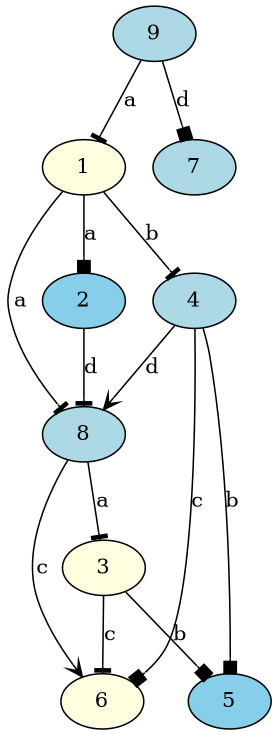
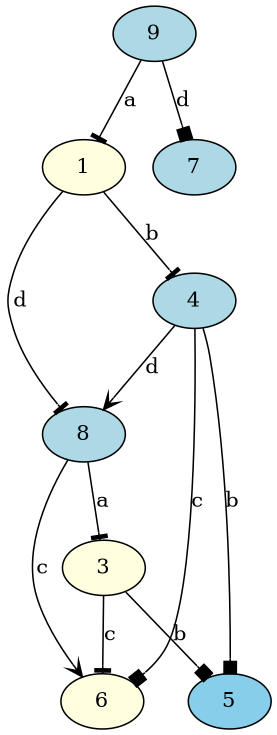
(21, 301) -> (21, 301)
(84, 301) -> none
